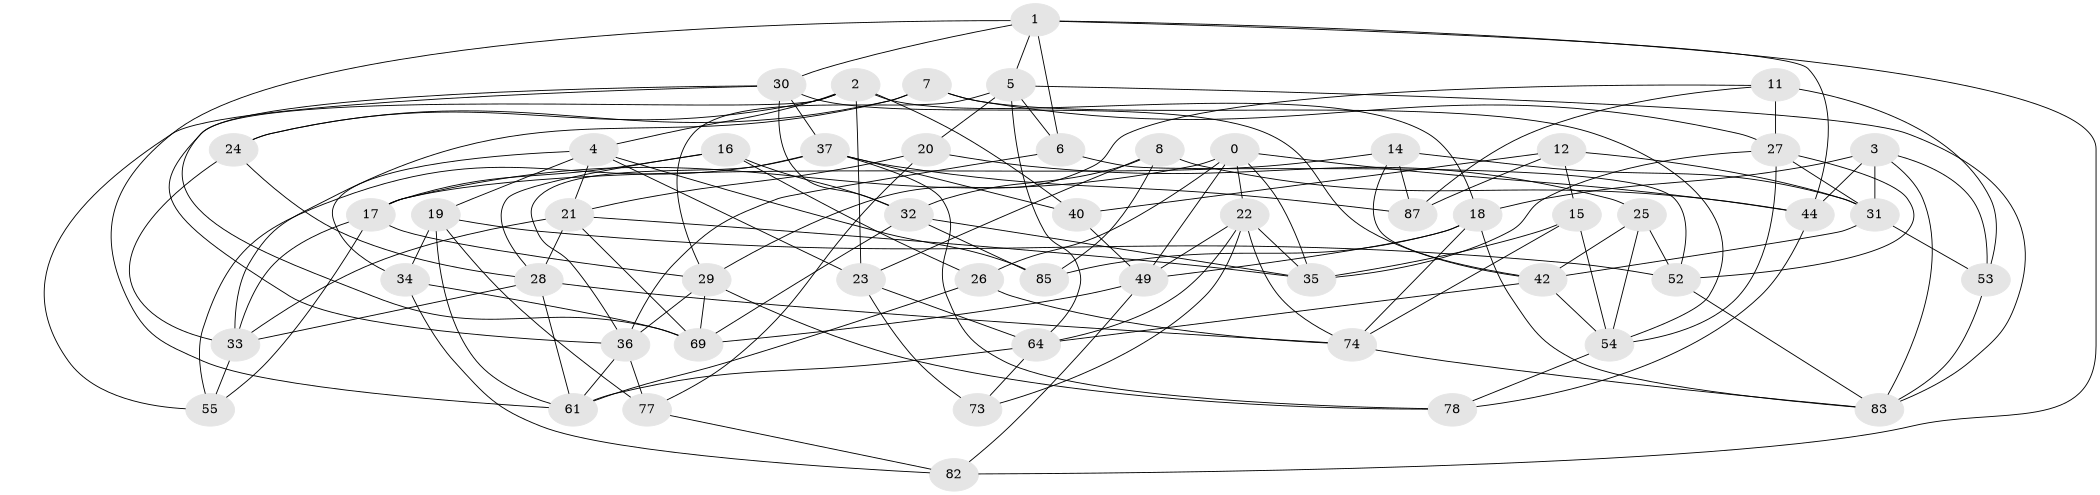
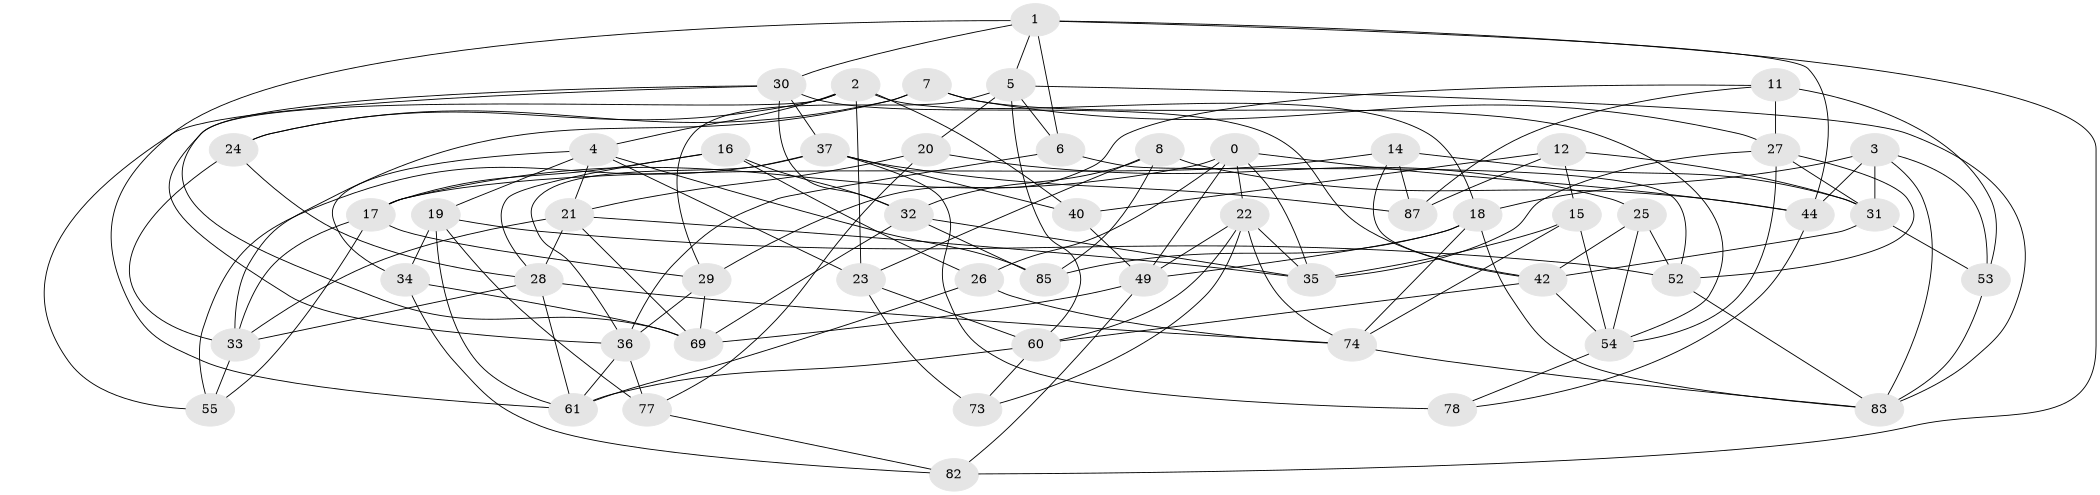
(1036, 345) -> (1036, 345)
(1070, 388) -> none
